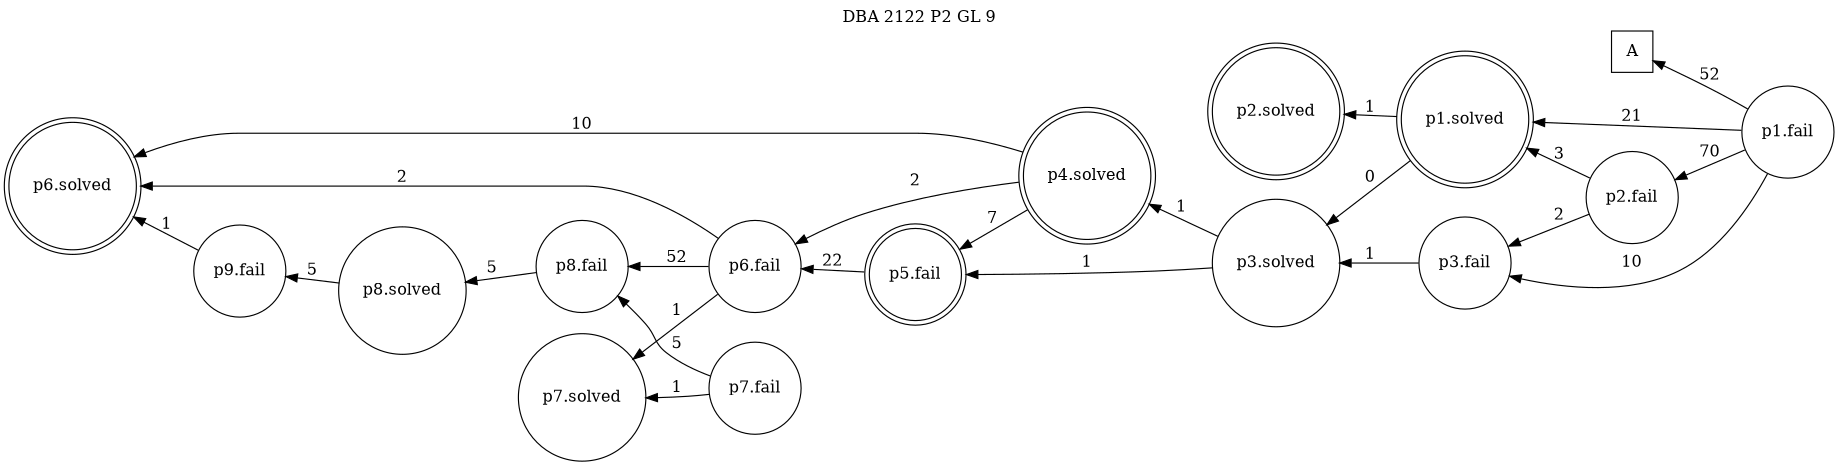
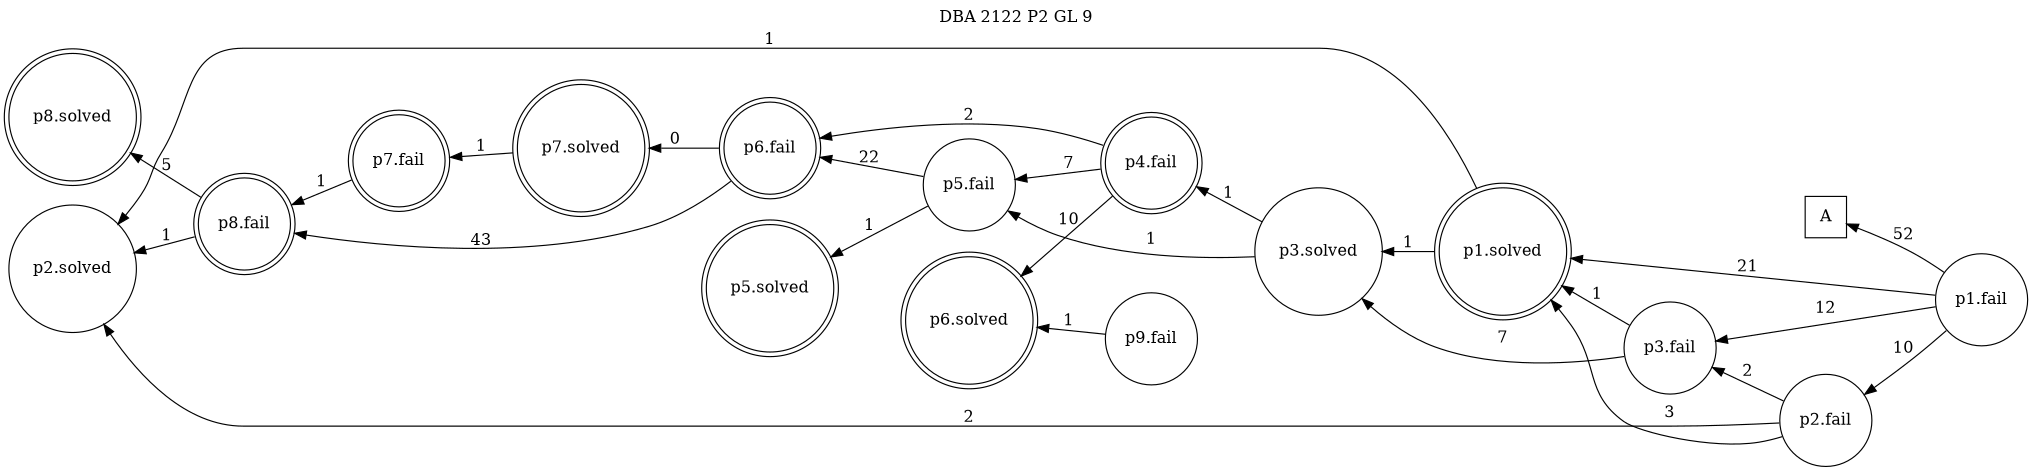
(1276, 111) -> (73, 269)
(1710, 152) -> (1904, 349)
(1087, 176) -> (1151, 163)
(1371, 177) -> (1408, 243)
(441, 186) -> none
none -> (170, 243)
(1371, 254) -> (1503, 338)
(677, 258) -> (481, 241)
(1632, 262) -> (1826, 308)
(582, 266) -> (244, 224)
(755, 266) -> (770, 148)
(915, 275) -> (969, 185)
(318, 281) -> none
none -> (770, 288)
(402, 291) -> (73, 117)
none -> (1601, 309)
(677, 311) -> (676, 140)
(677, 344) -> (322, 182)
(755, 388) -> (399, 161)
(582, 397) -> (581, 148)
(683, 397) -> (487, 155)
none -> (927, 426)
